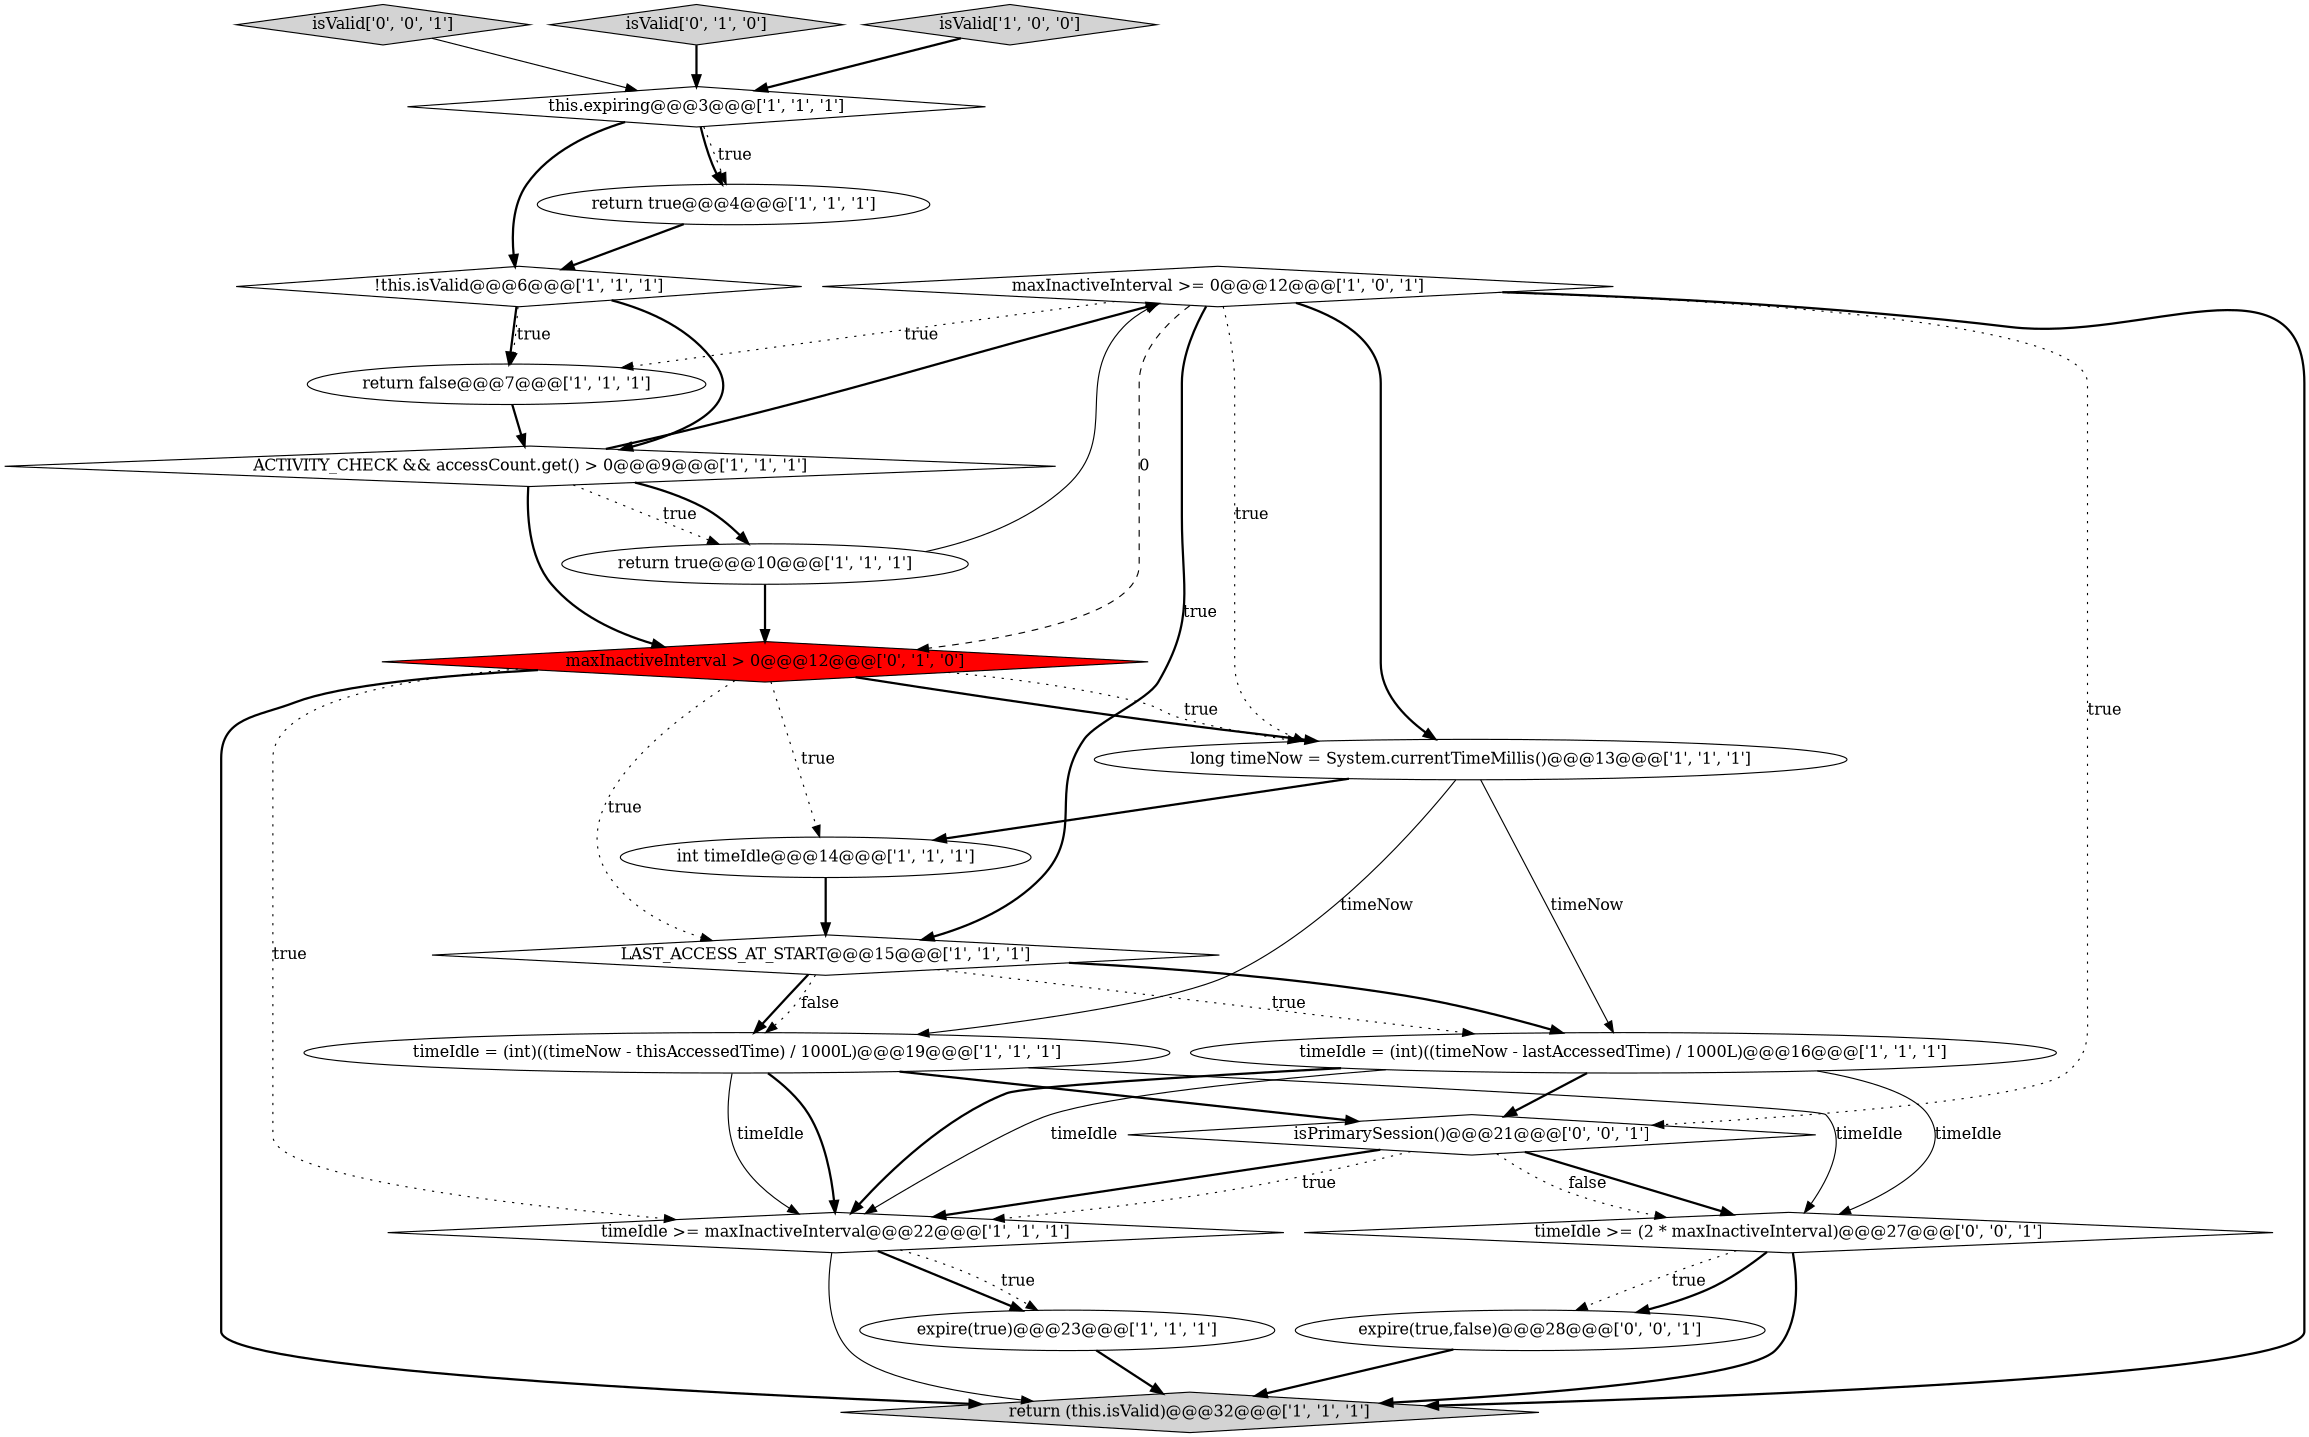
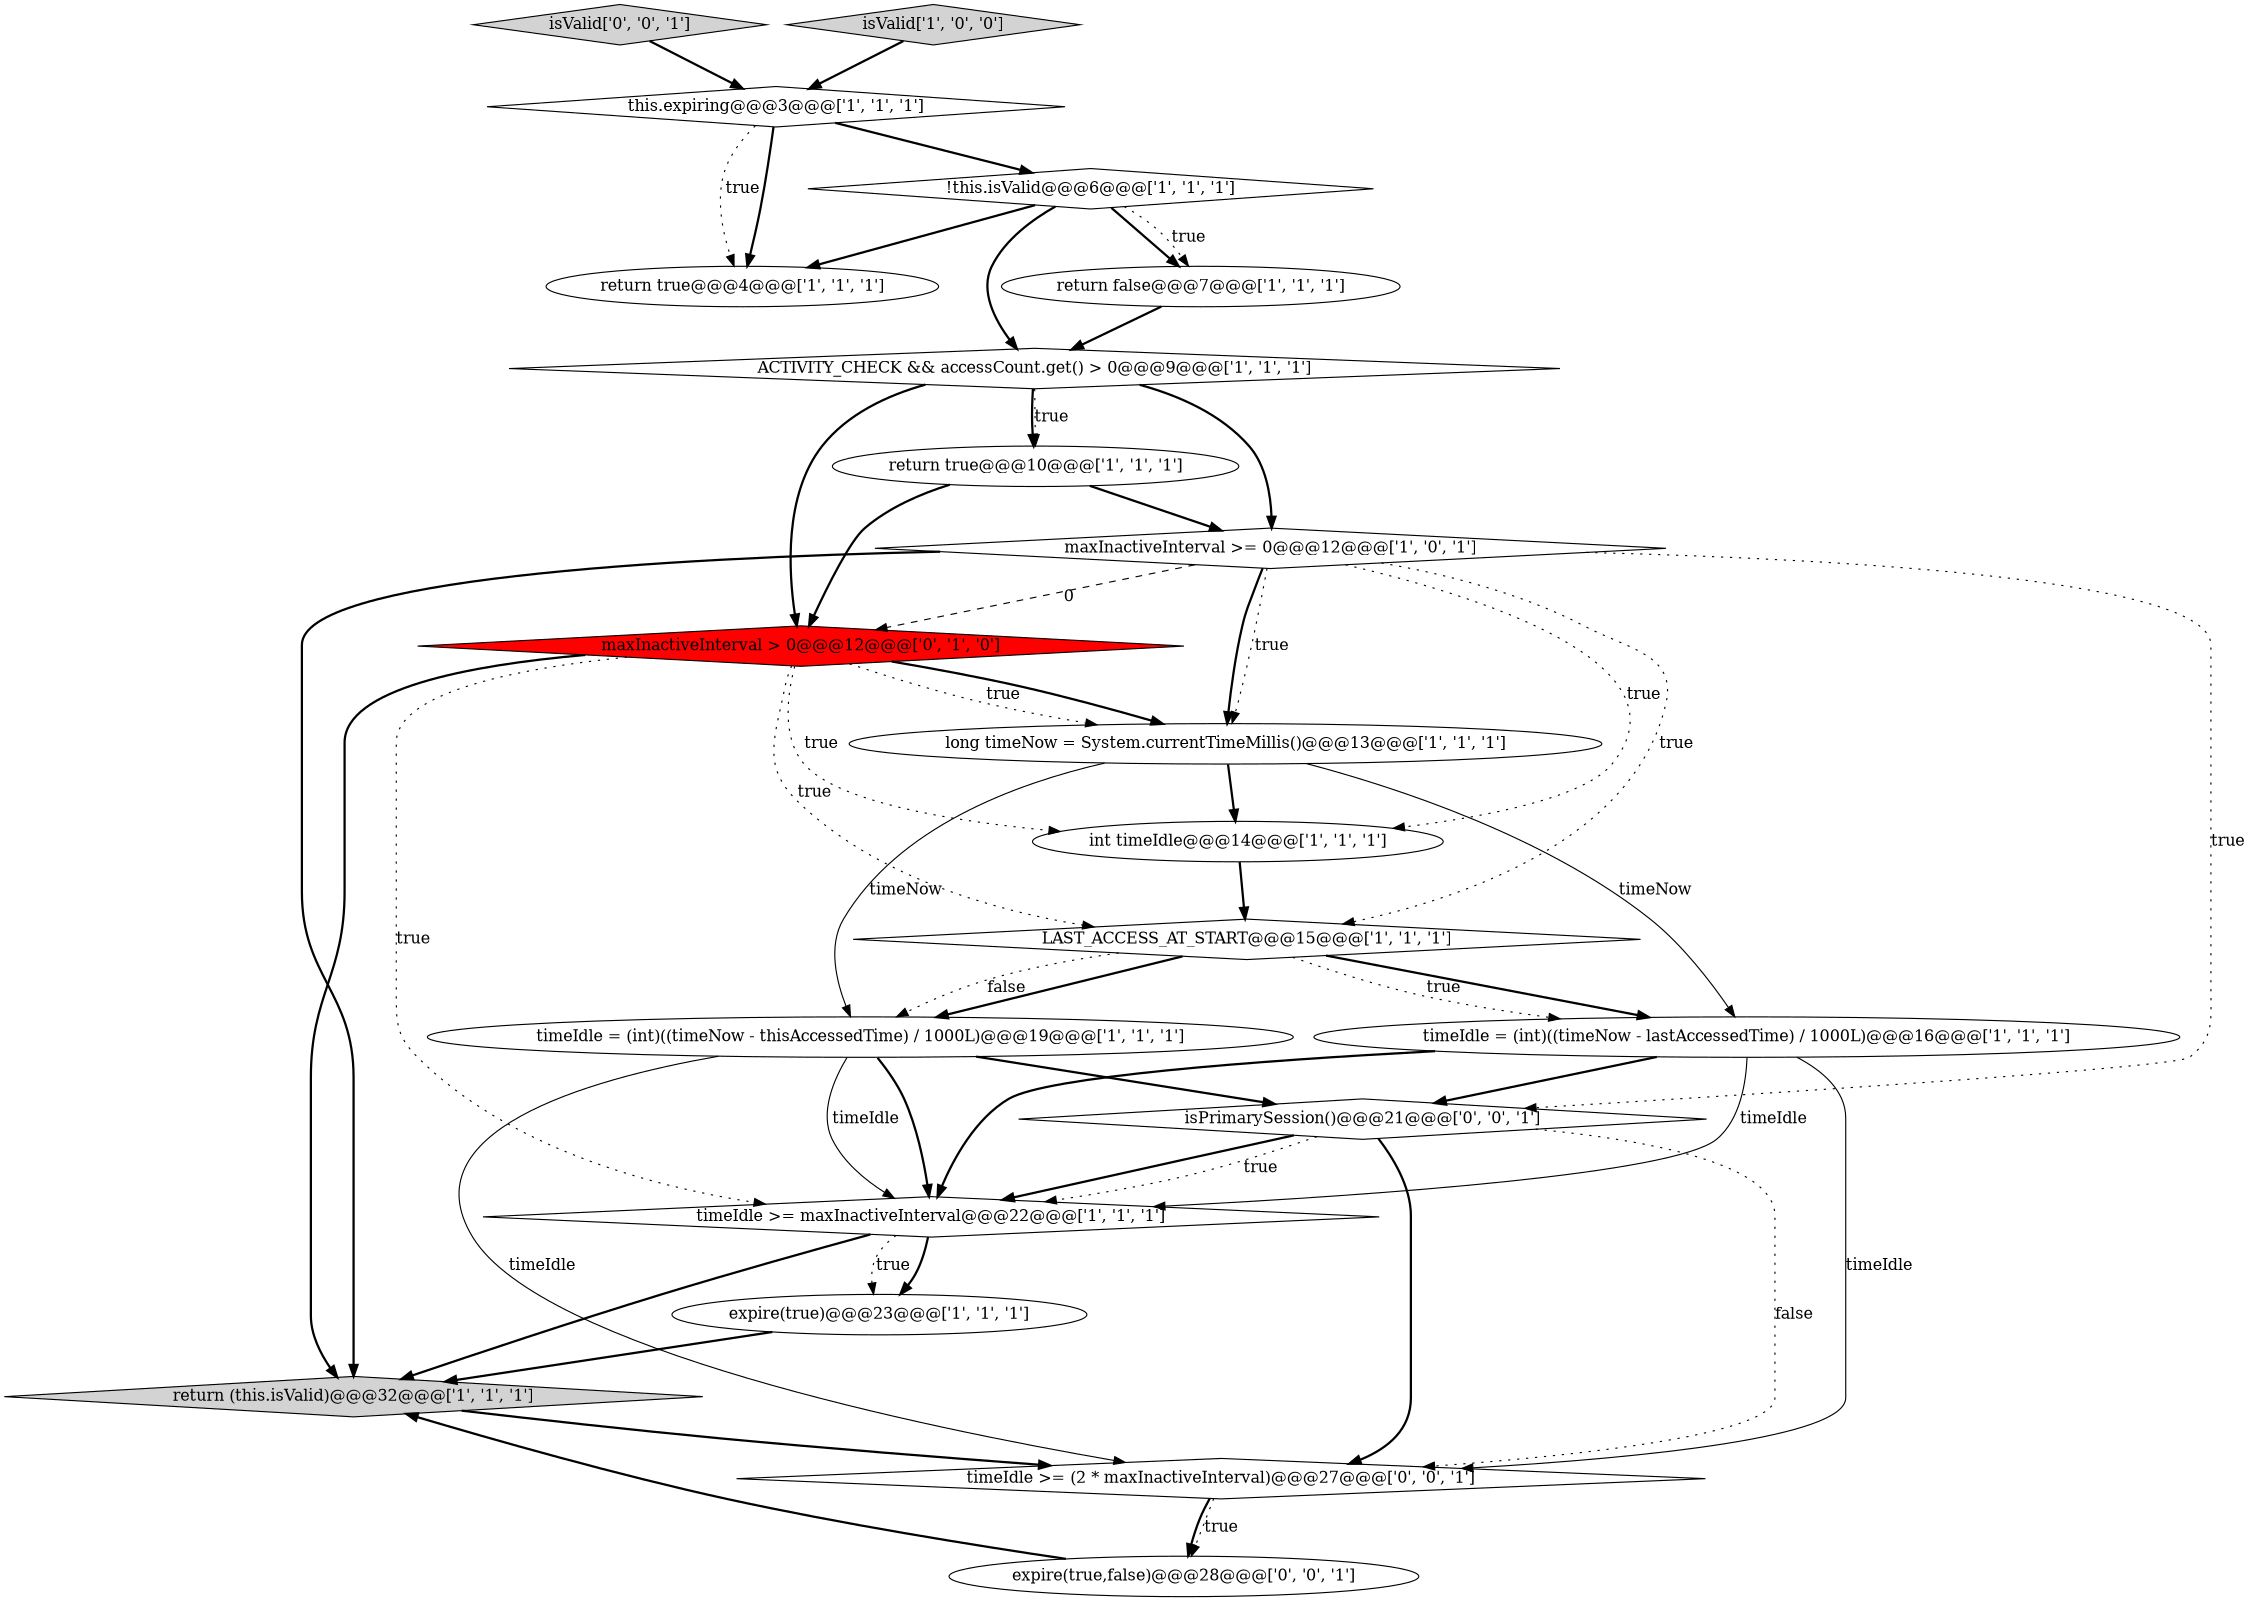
(696, 25) -> none
(529, 63) -> (691, 62)
(628, 245) -> (927, 235)
(874, 334) -> (1618, 687)
(1082, 468) -> (1150, 506)
(1163, 674) -> (1655, 733)
(883, 1371) -> (640, 1301)
(1637, 1383) -> (750, 1441)
